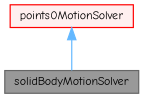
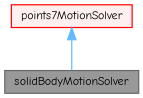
(72, 16) -> (72, 16)
